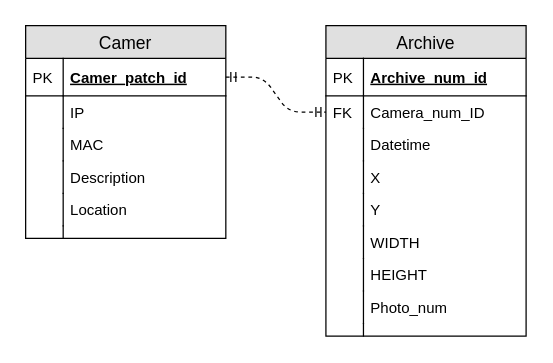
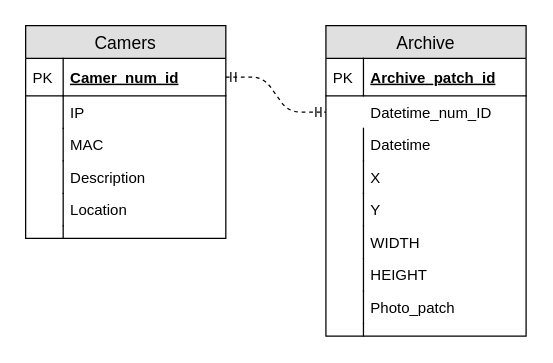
(125, 43) -> (125, 43)
(127, 78) -> (118, 78)
(425, 78) -> (433, 78)
(344, 112) -> none
(425, 113) -> (431, 113)
(408, 308) -> (416, 308)
